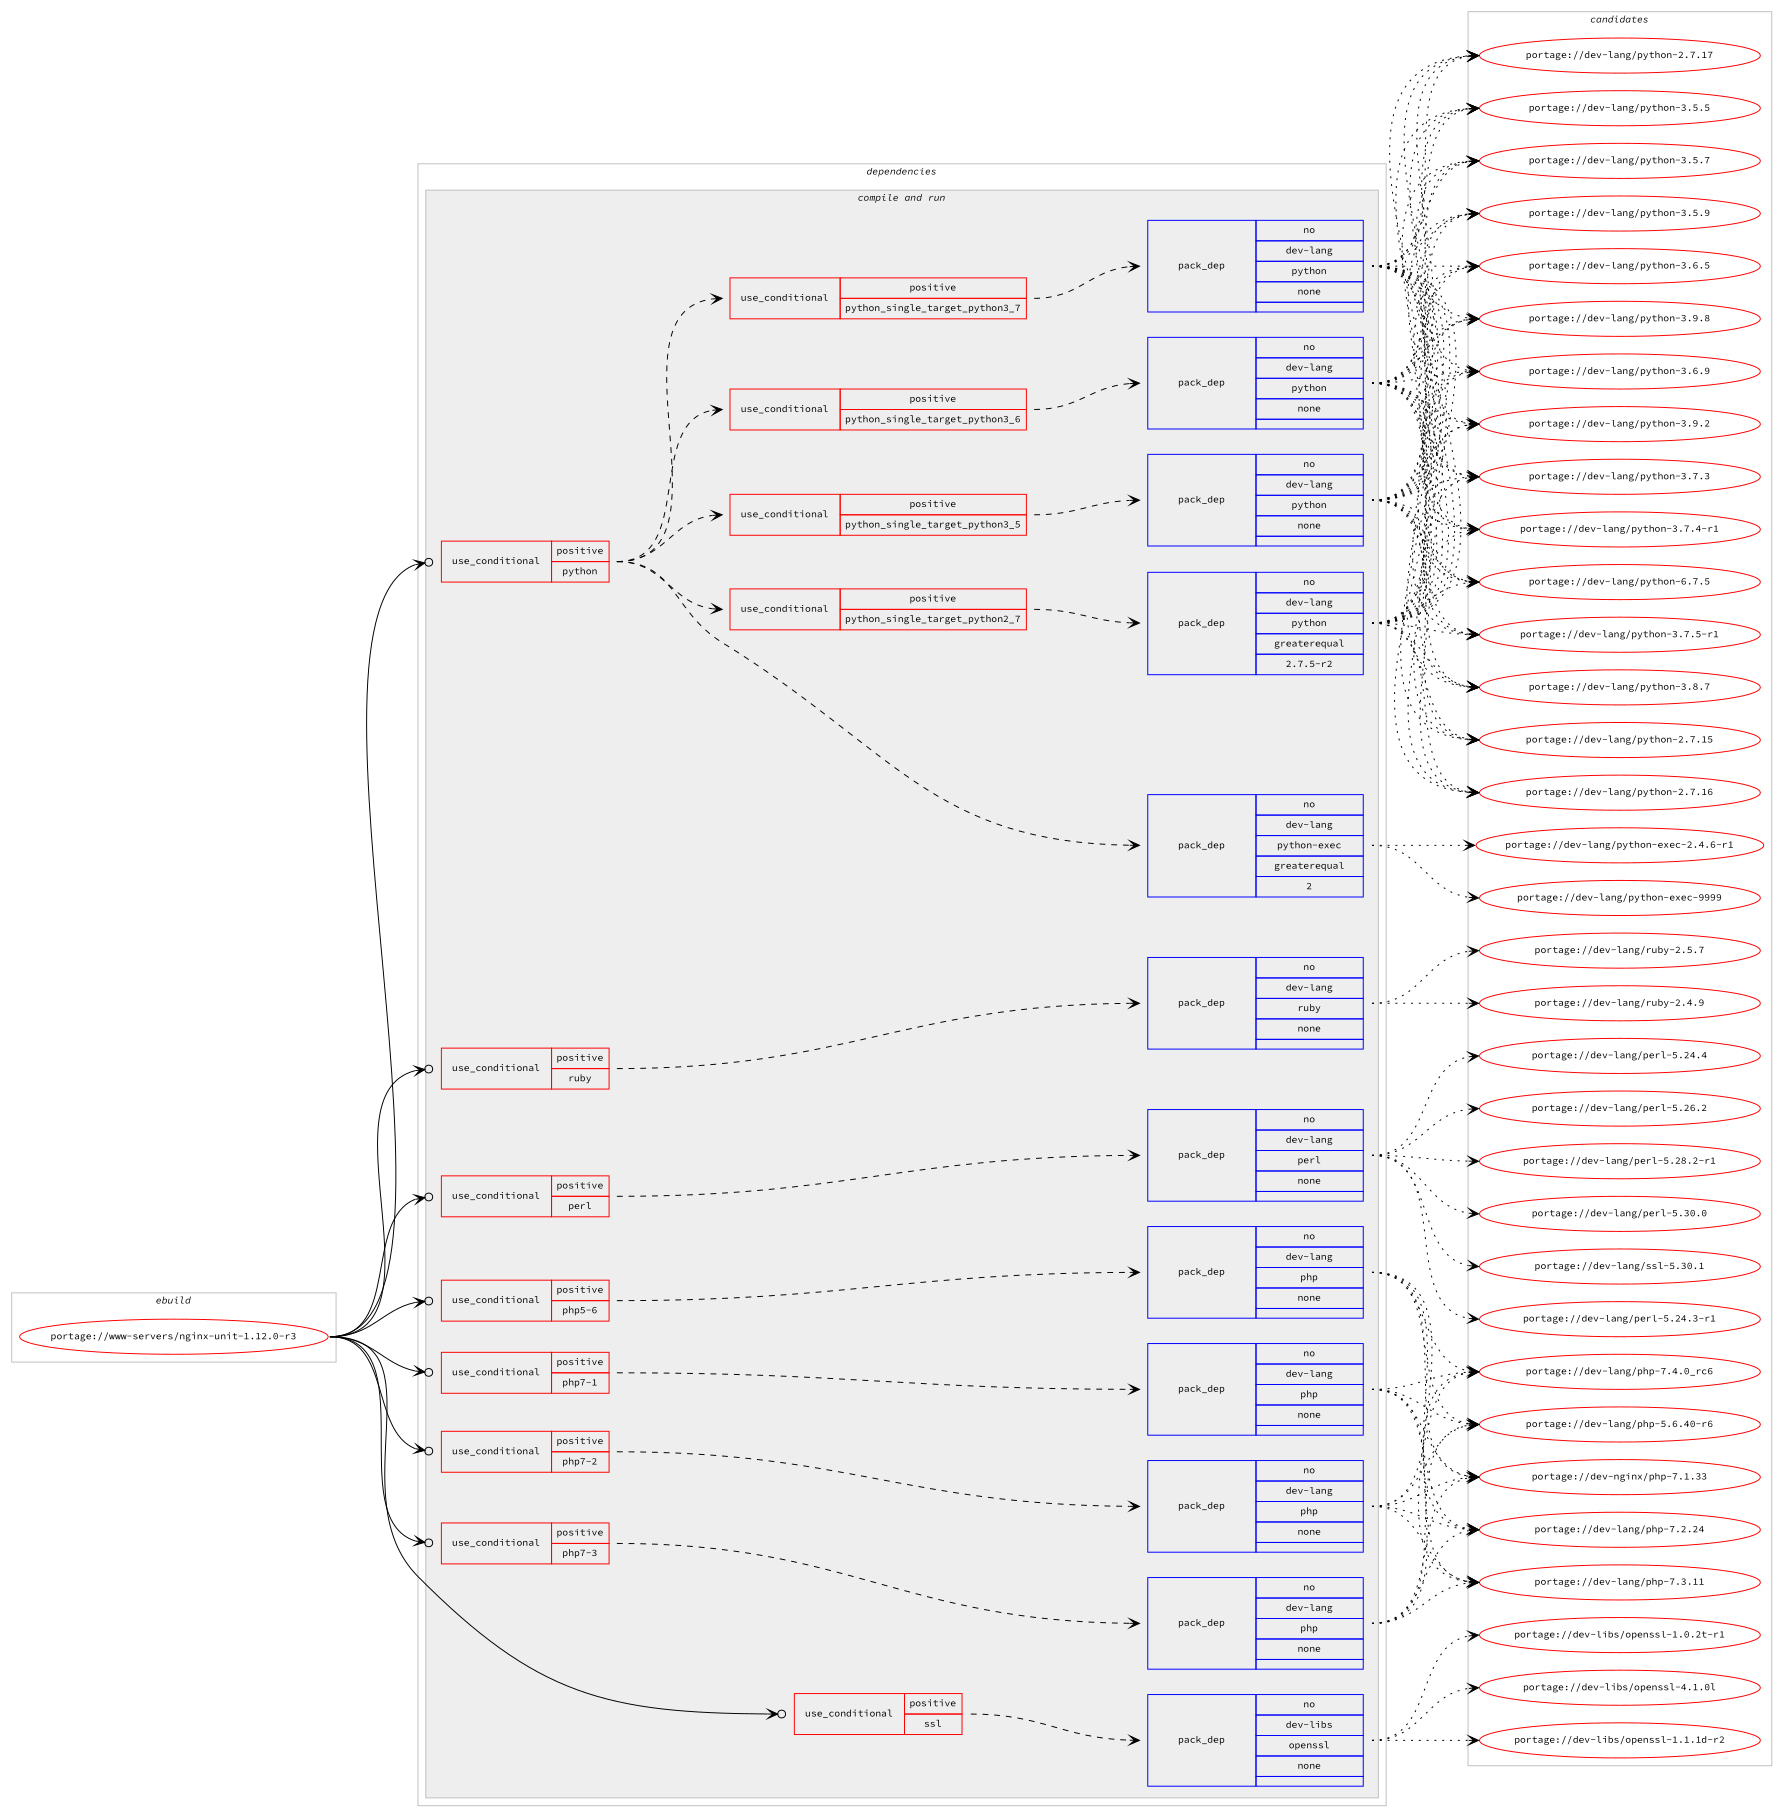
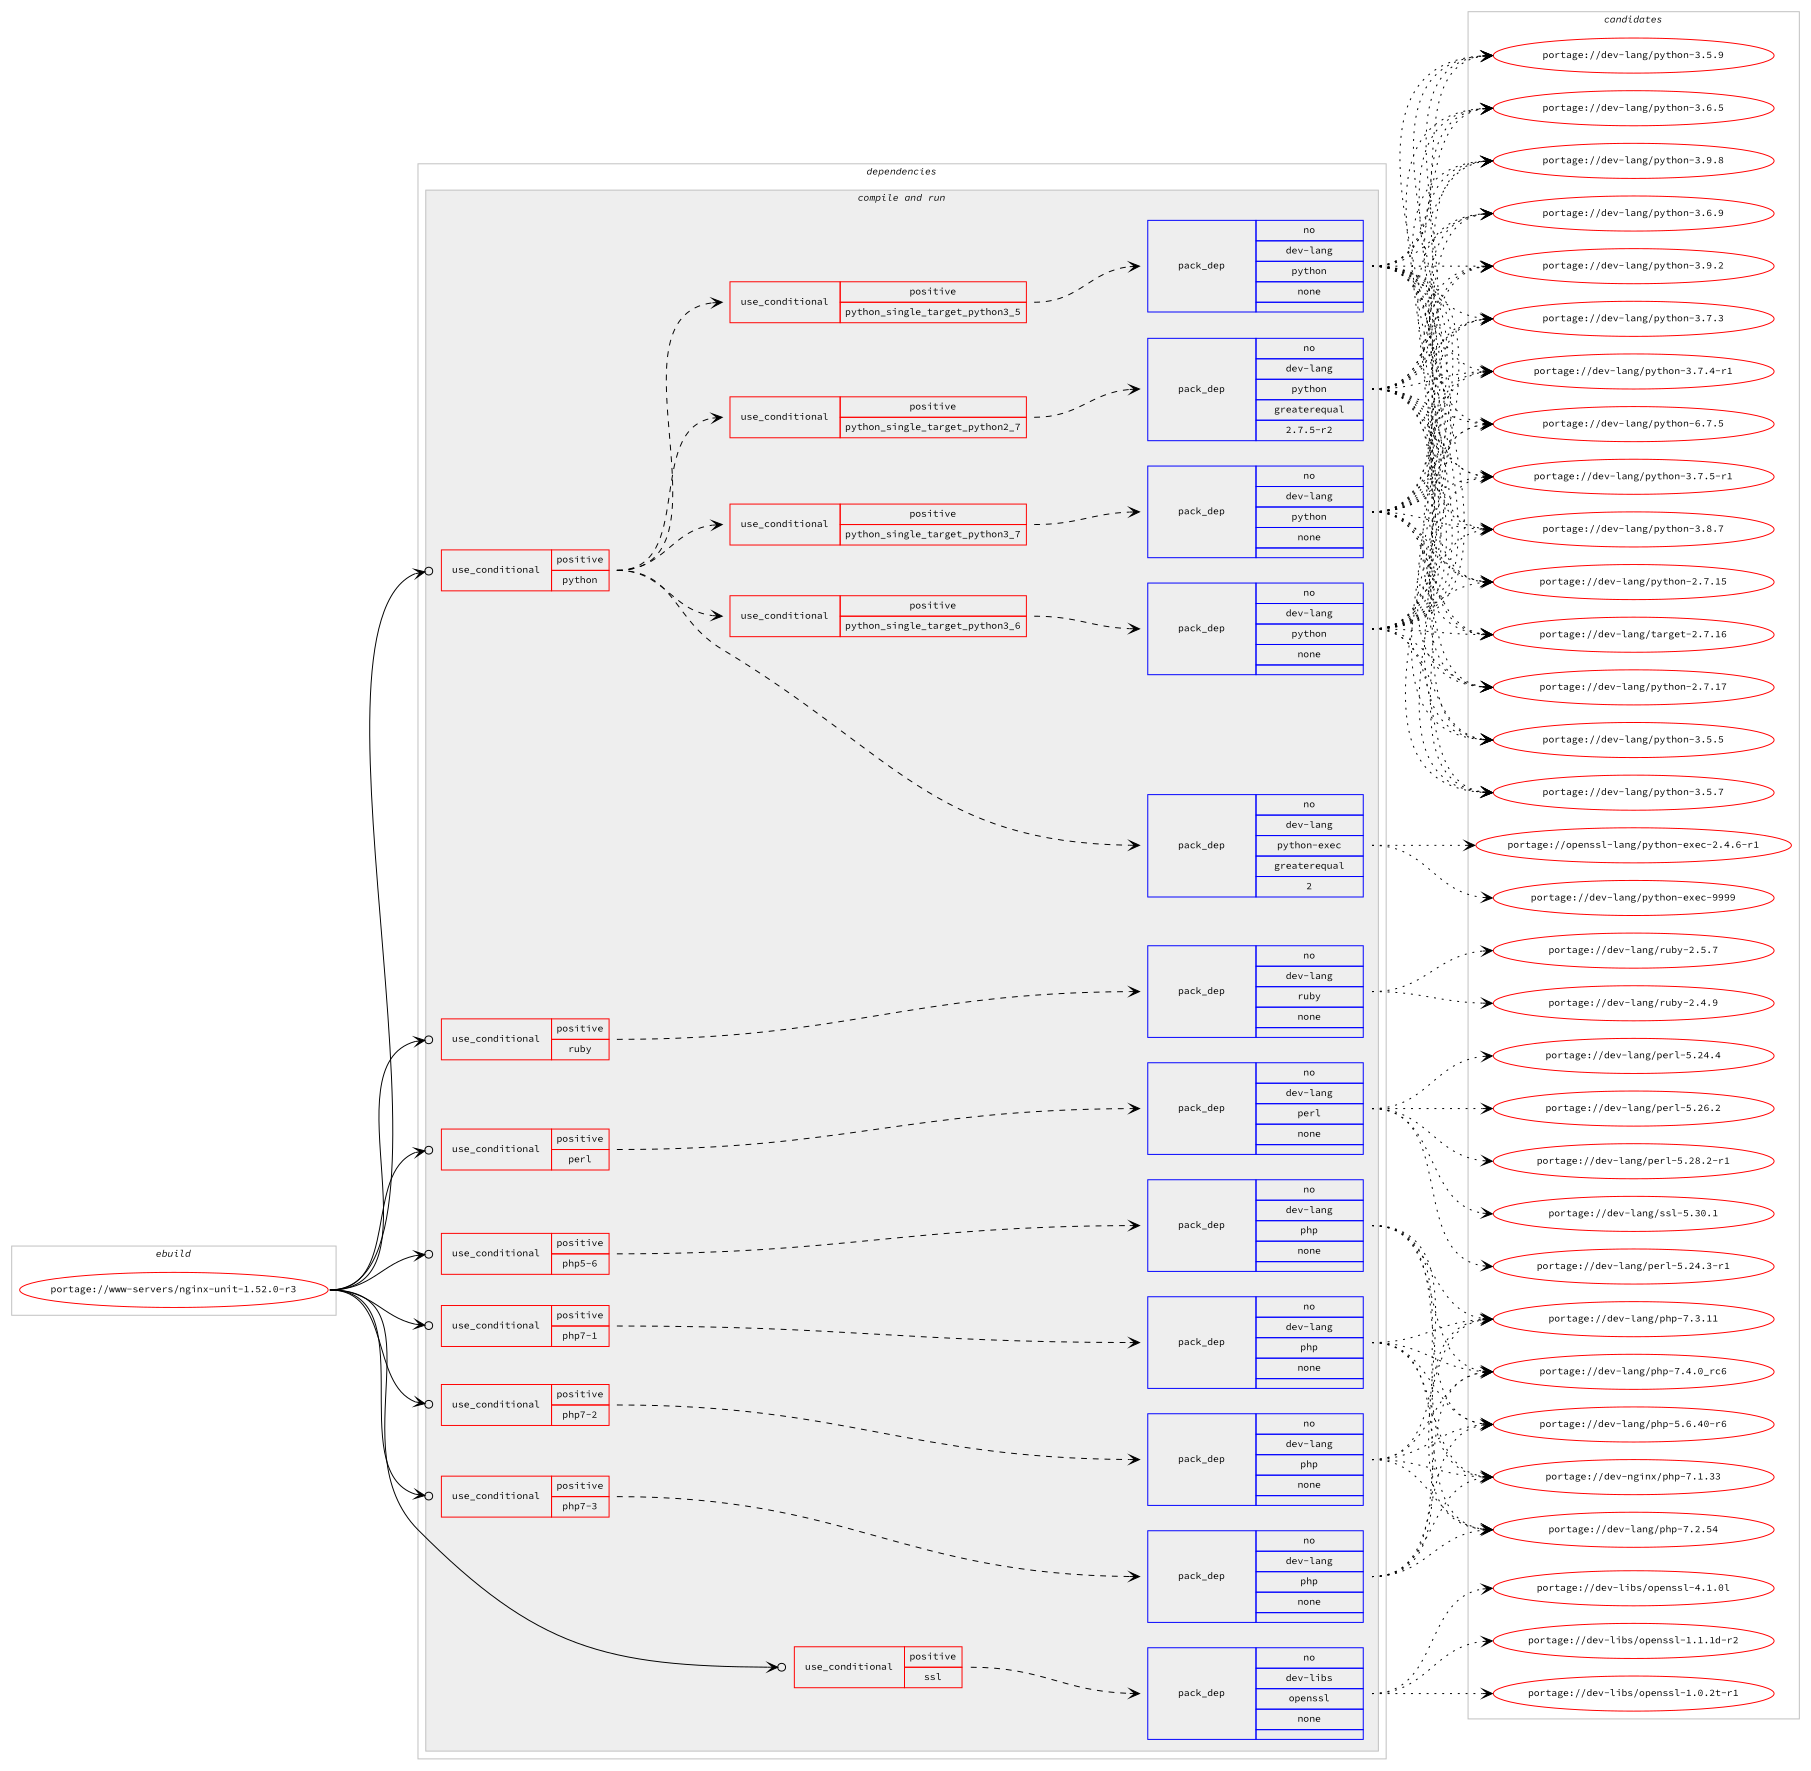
(1620, 793) -> (1634, 635)
(1620, 845) -> (1634, 845)
(1620, 1214) -> none
(174, 1337) -> (174, 1290)
(1620, 1530) -> (1634, 1530)
